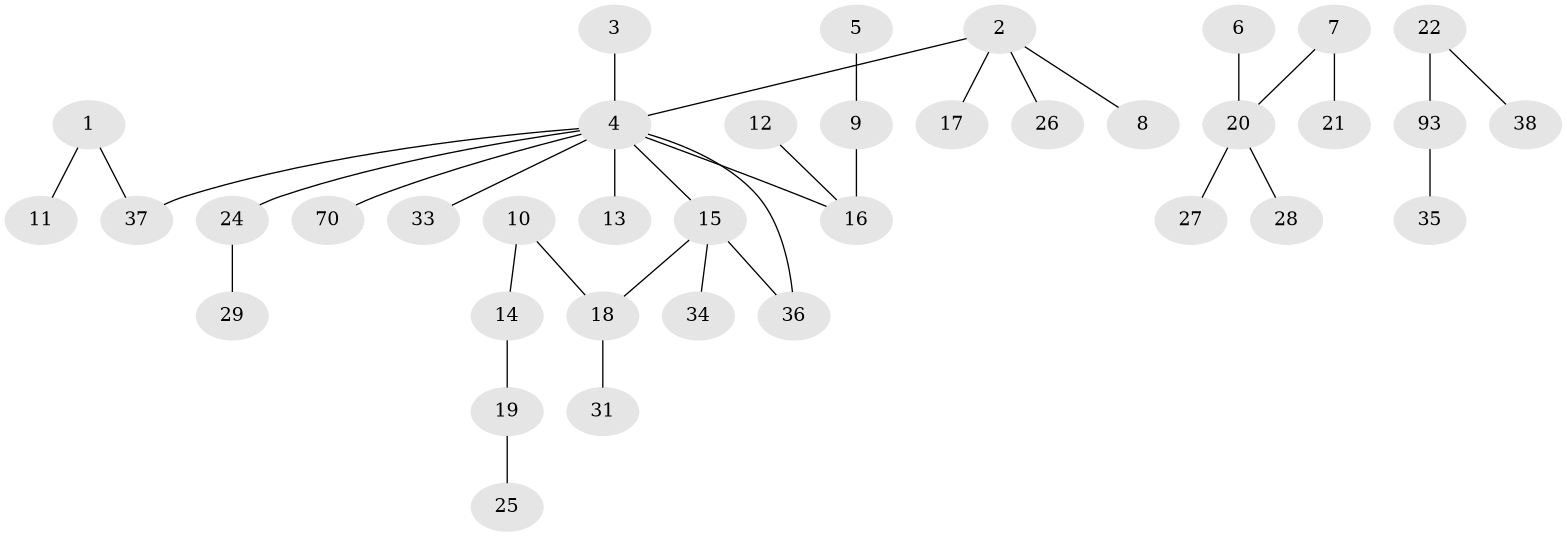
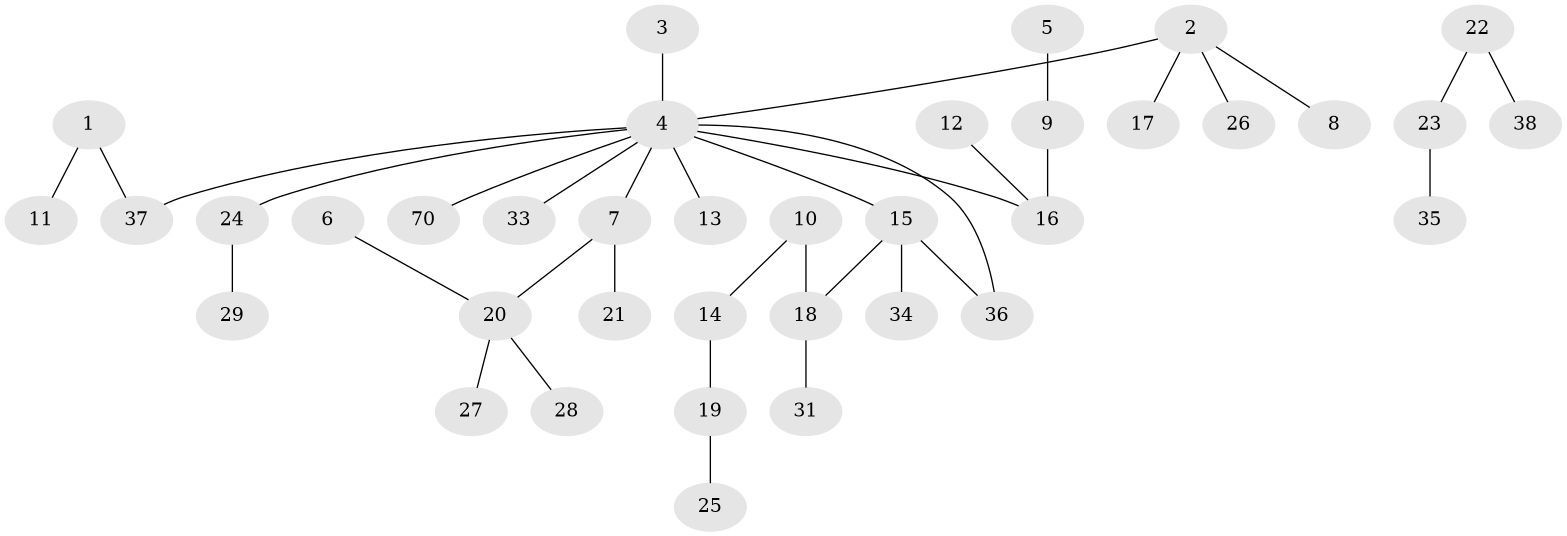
(1430, 125) -> (1430, 125)
none -> (639, 173)
